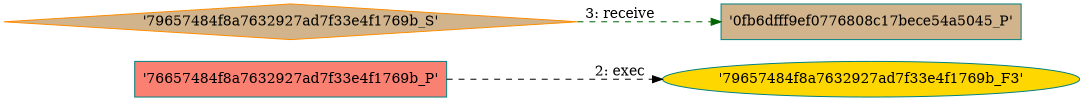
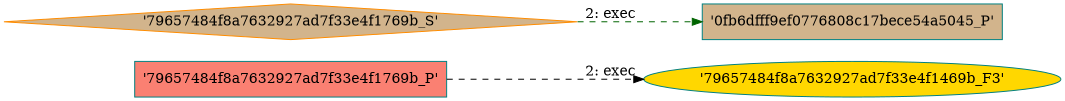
(620, 14) -> (611, 14)
(291, 79) -> (291, 79)
(871, 79) -> (852, 79)
